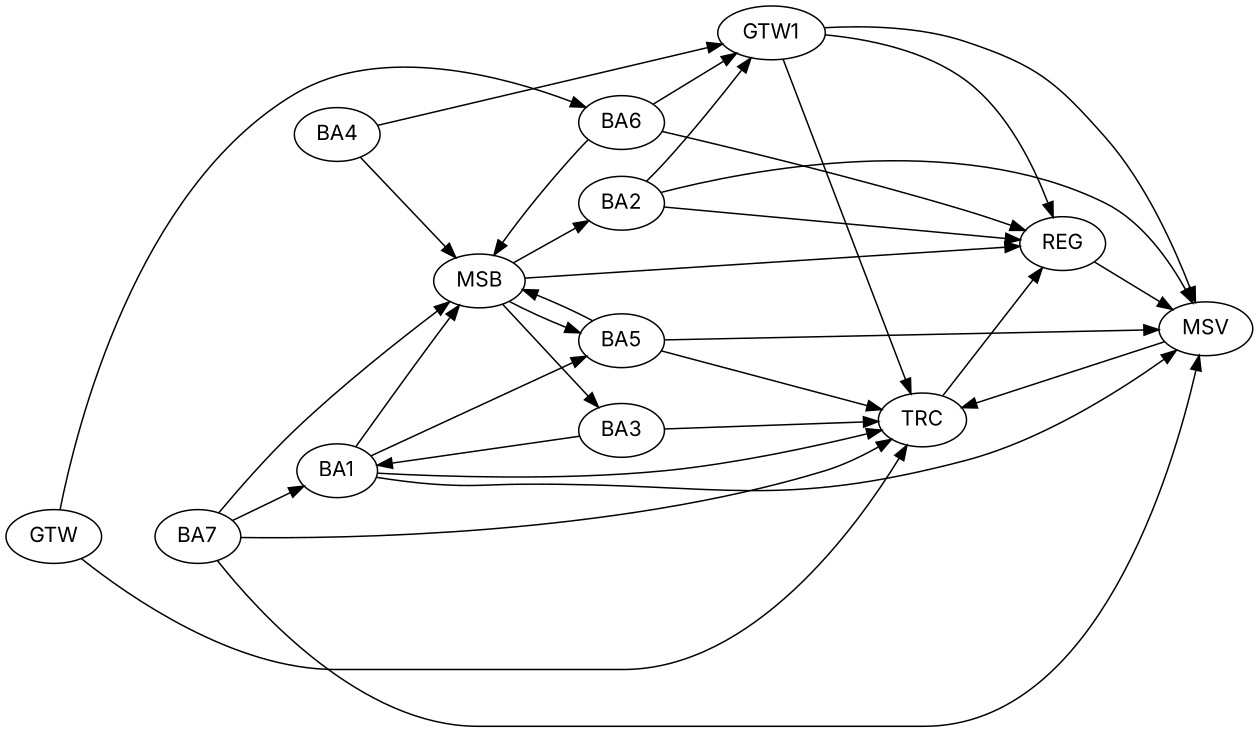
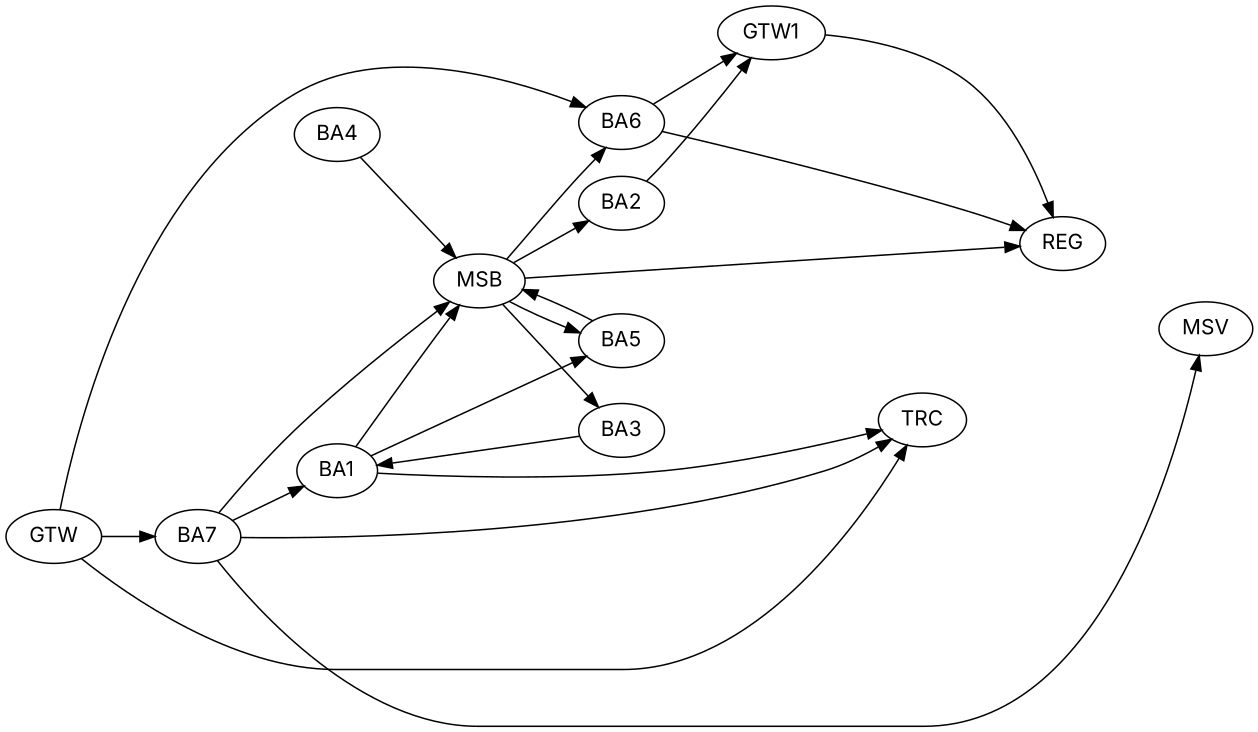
(551, 85) -> none
(1056, 87) -> none
(945, 163) -> none
(544, 190) -> (550, 208)
(841, 212) -> none
(835, 223) -> none
(1127, 282) -> none
(904, 335) -> none
(984, 343) -> none
(1070, 372) -> none
(764, 378) -> none
(764, 425) -> none
(804, 489) -> none
none -> (121, 537)
